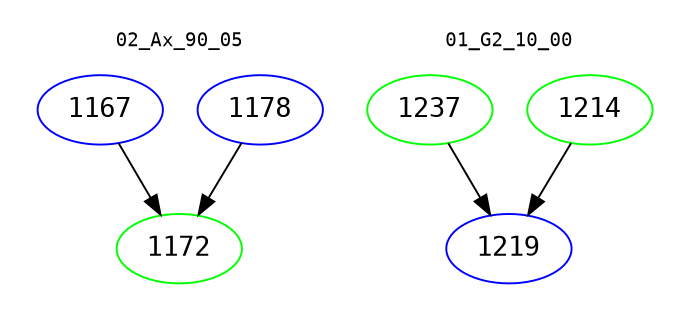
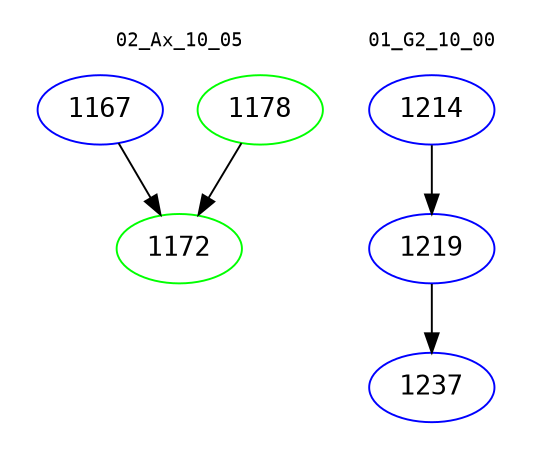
(180, 41) -> (180, 41)
(260, 110) -> (260, 110)
(430, 110) -> (432, 387)
(590, 110) -> (432, 110)
(464, 171) -> (432, 309)
